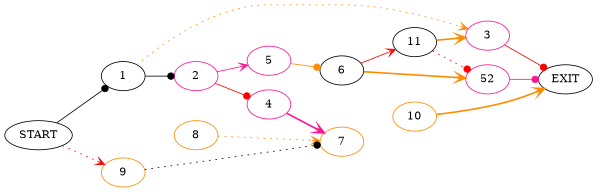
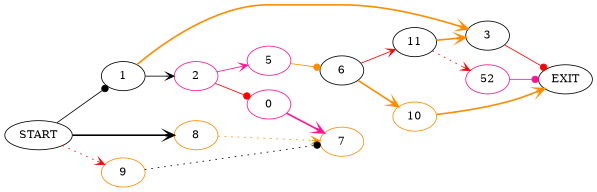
(292, 5) -> (292, 5)
(488, 36) -> (488, 36)
(448, 59) -> (448, 59)
(411, 75) -> (375, 91)
(157, 76) -> (157, 76)
(269, 104) -> (269, 104)
none -> (119, 135)
